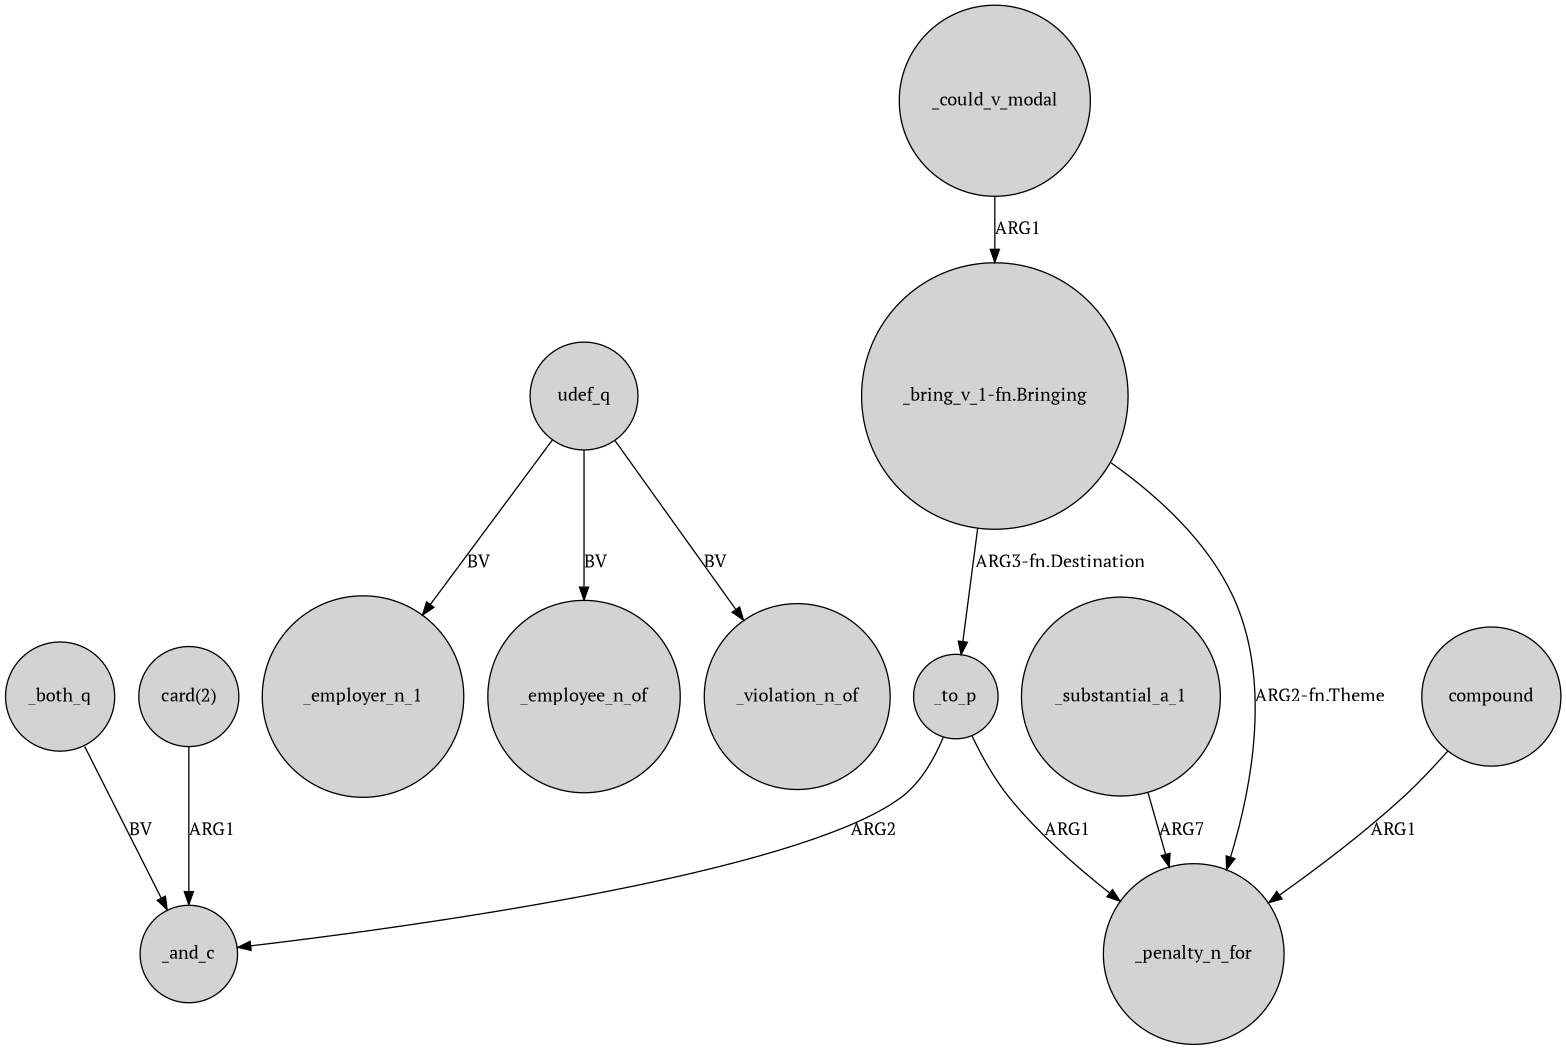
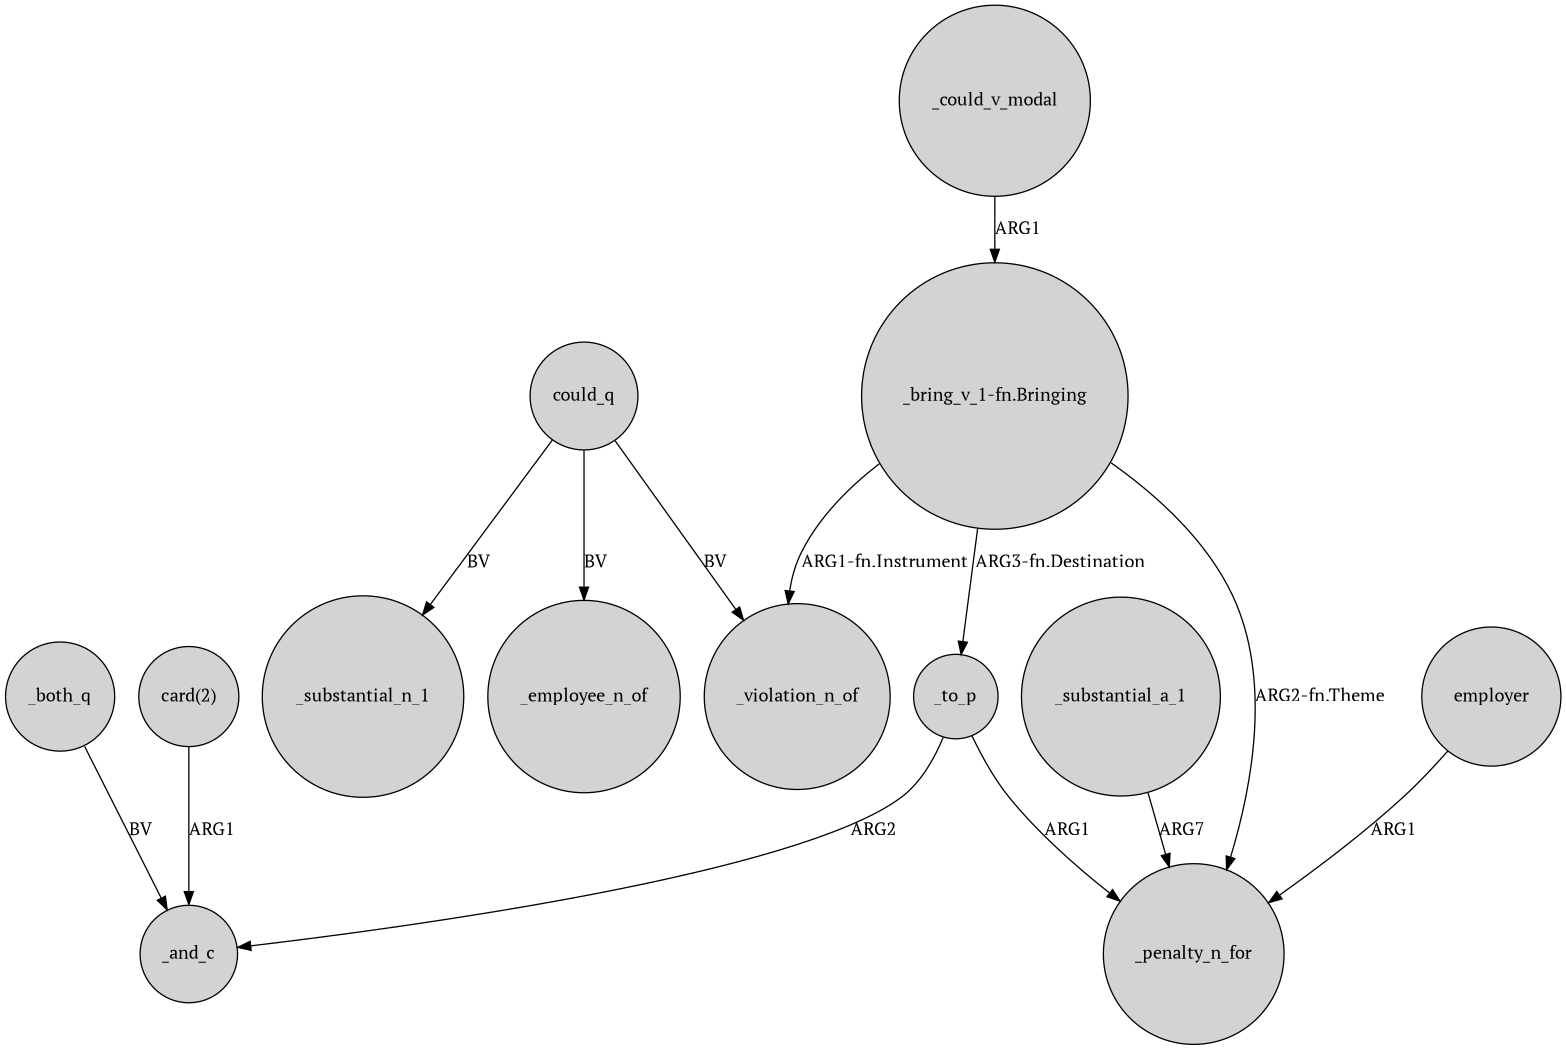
(584, 396) -> (584, 396)
none -> (823, 519)
(363, 697) -> (363, 697)
(1491, 697) -> (1491, 697)
